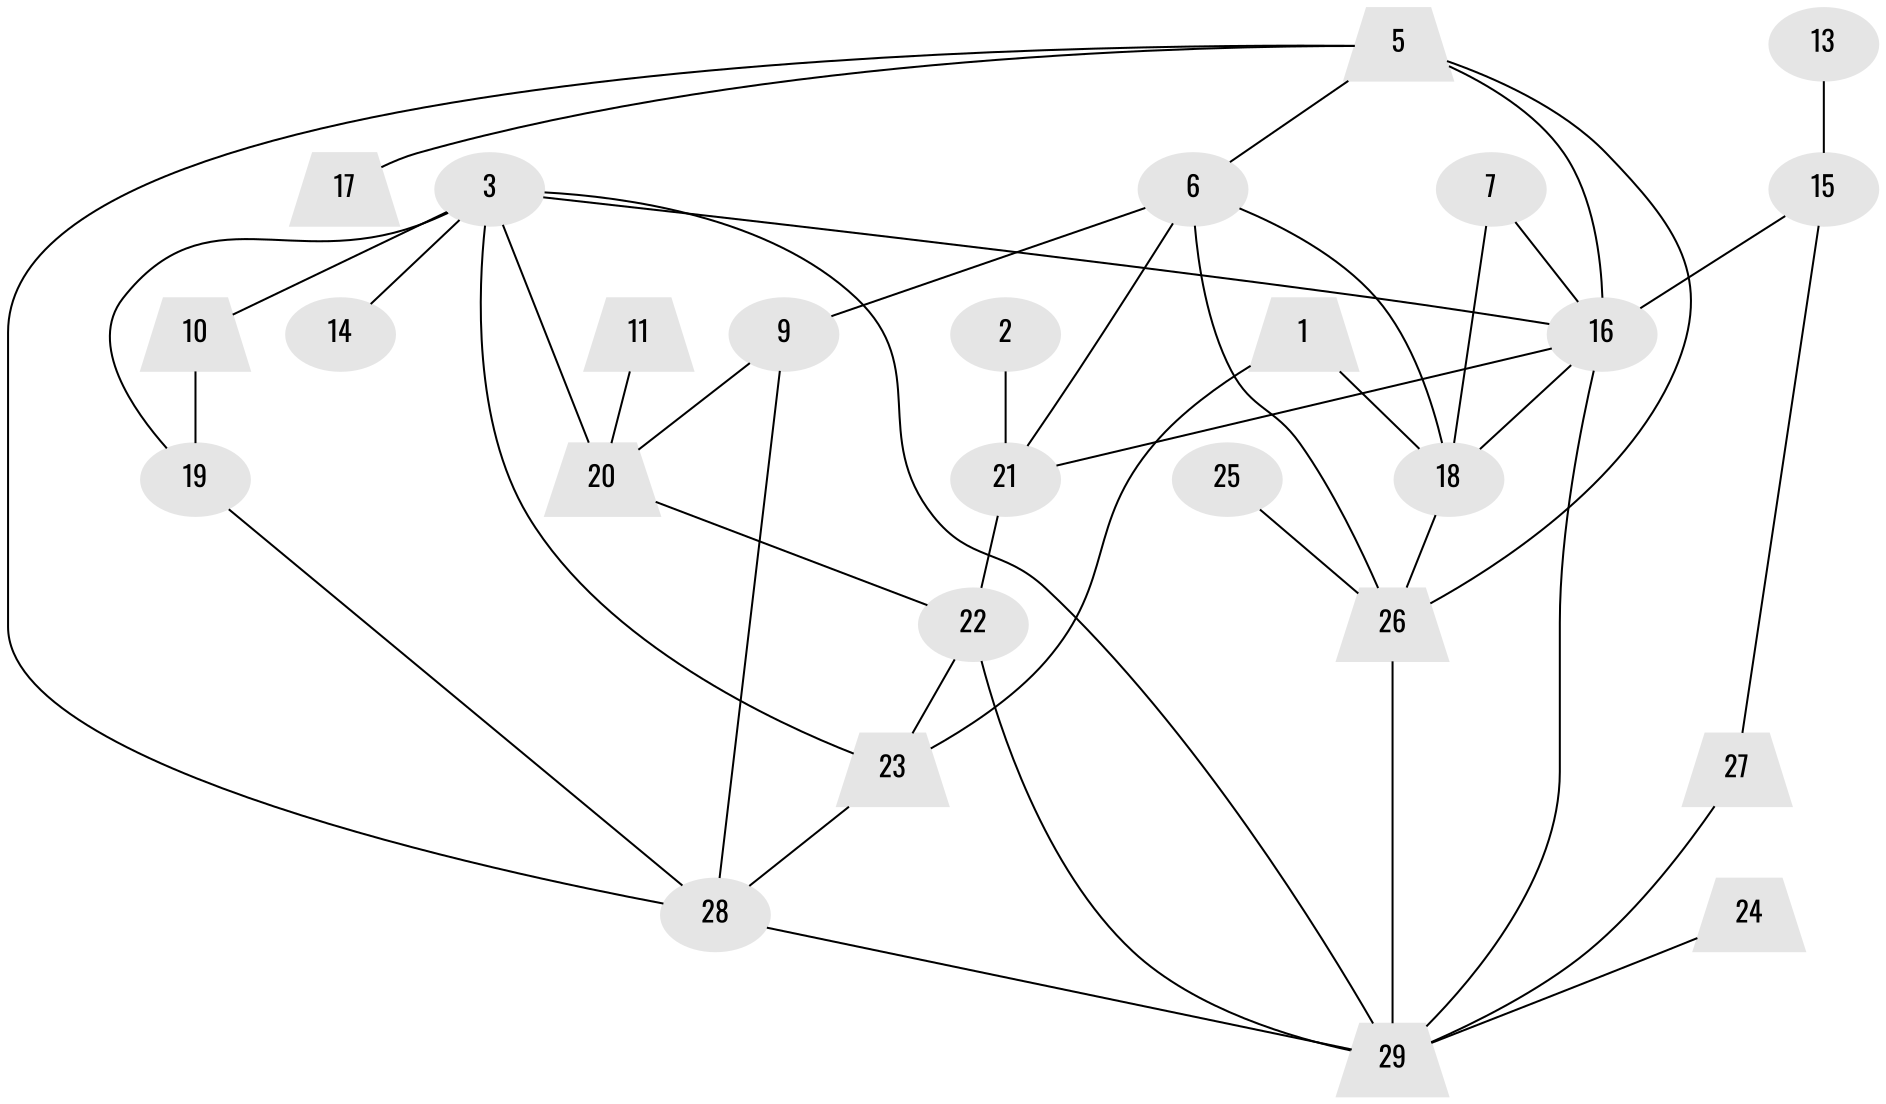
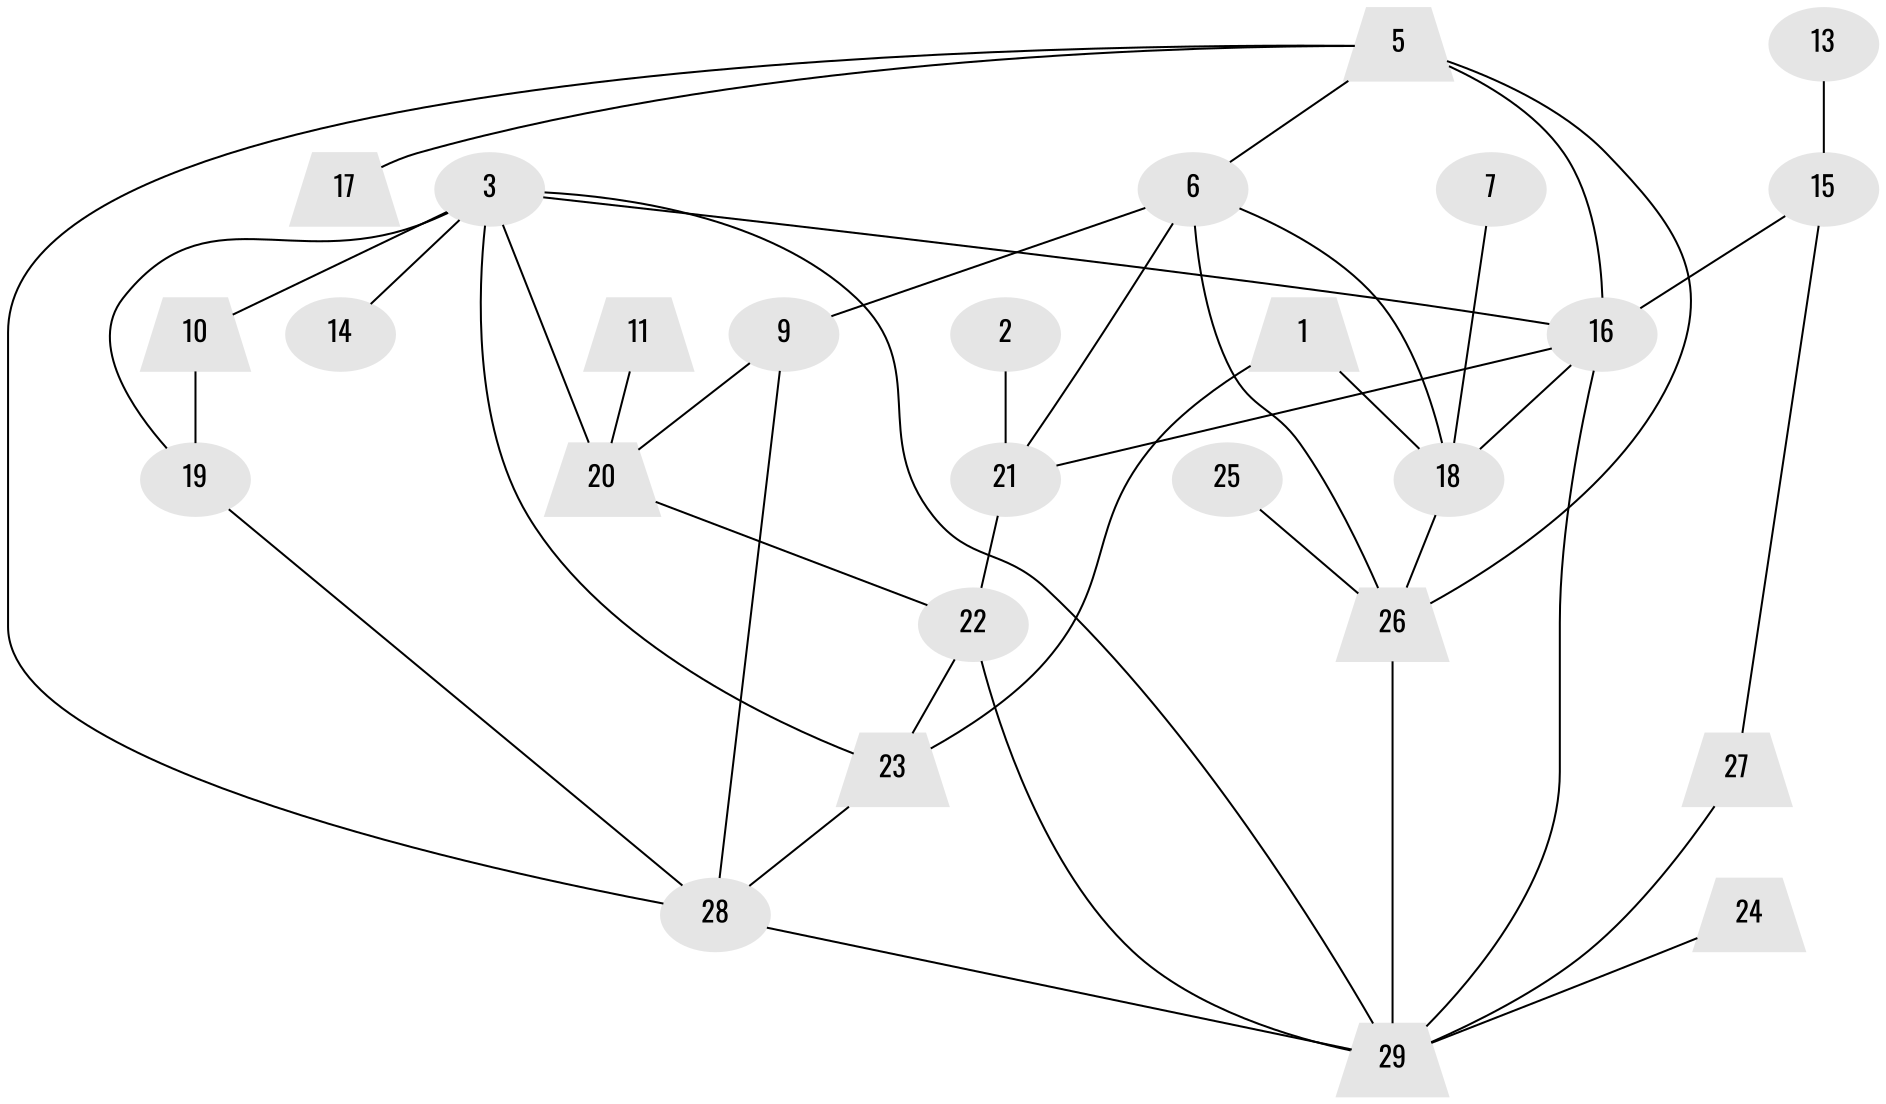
(1547, 262) -> none
